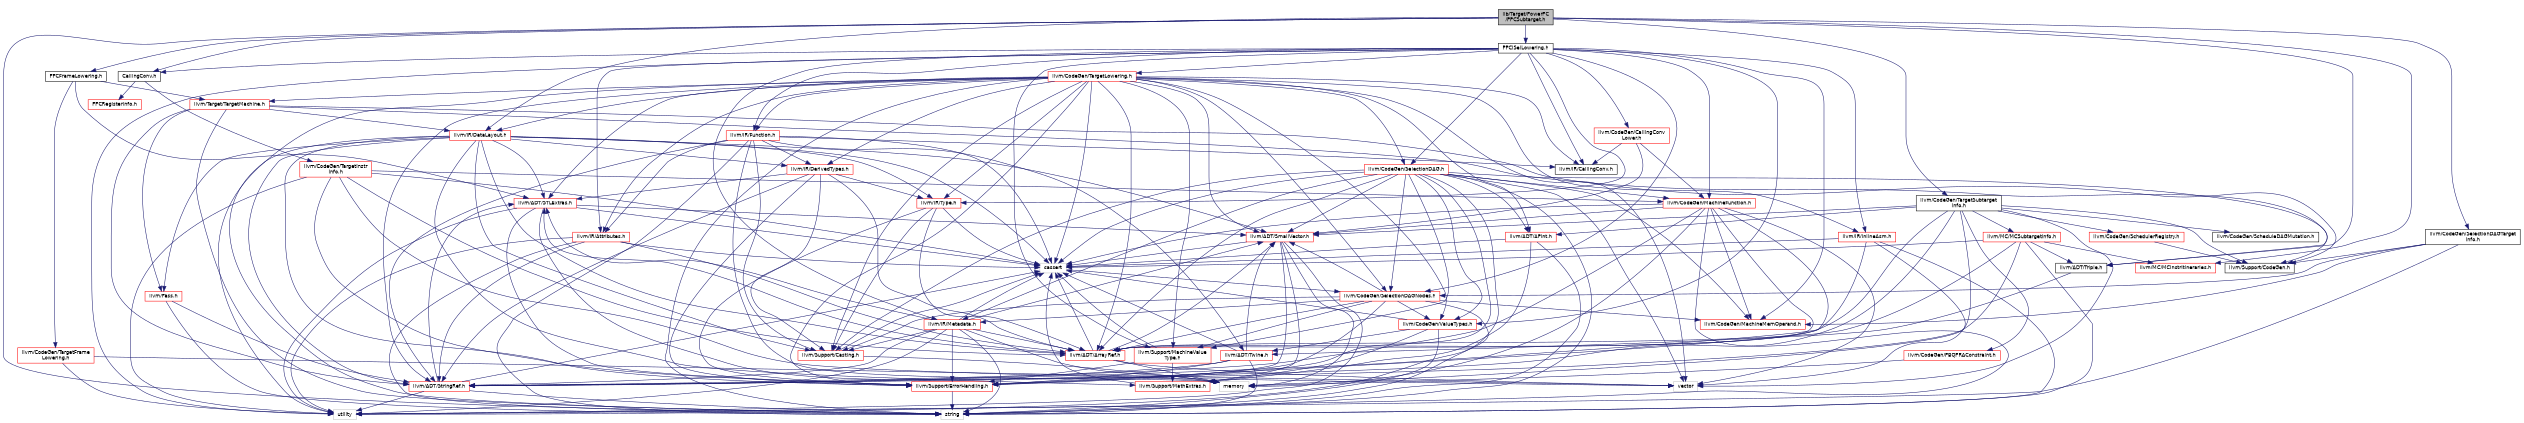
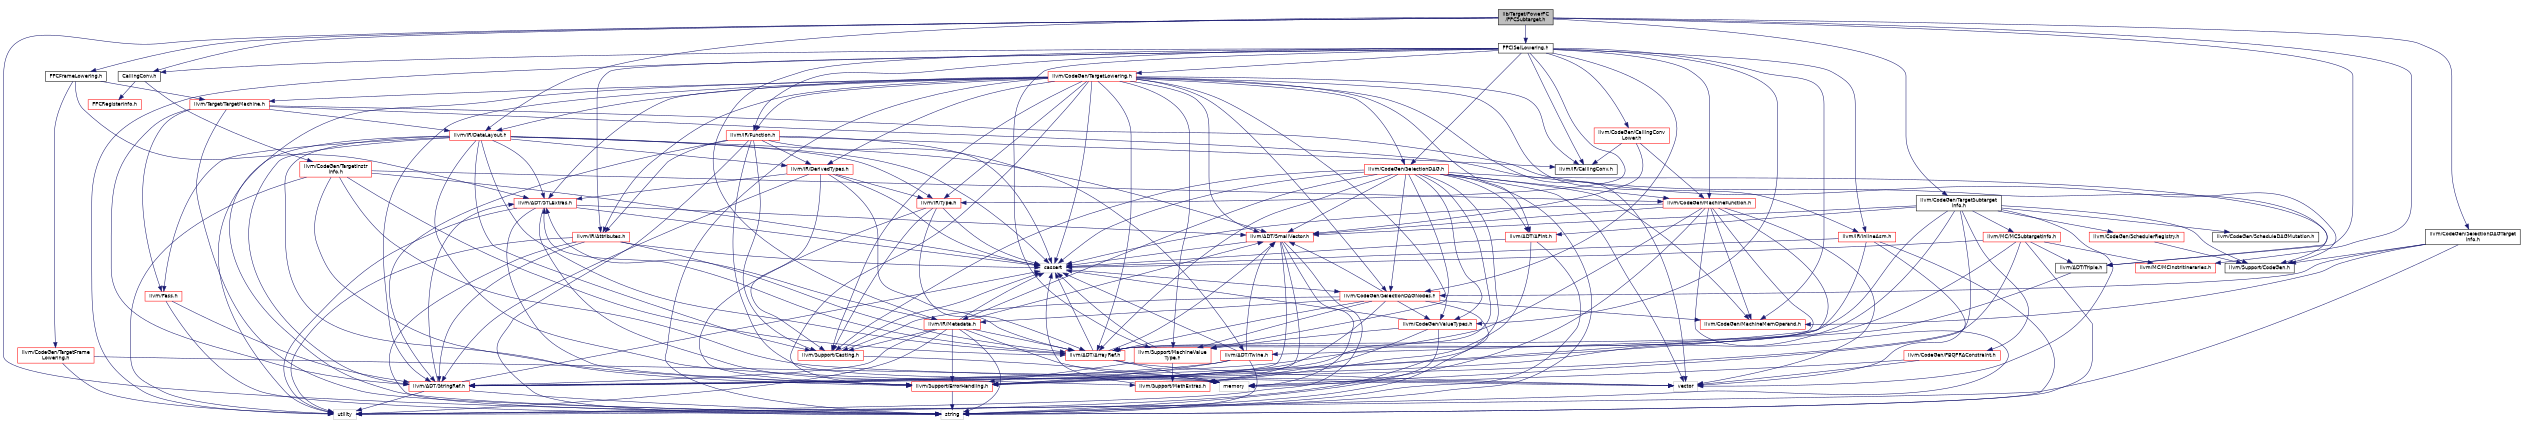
(1354, 338) -> (1307, 337)
(673, 358) -> (936, 229)
none -> (1811, 373)
